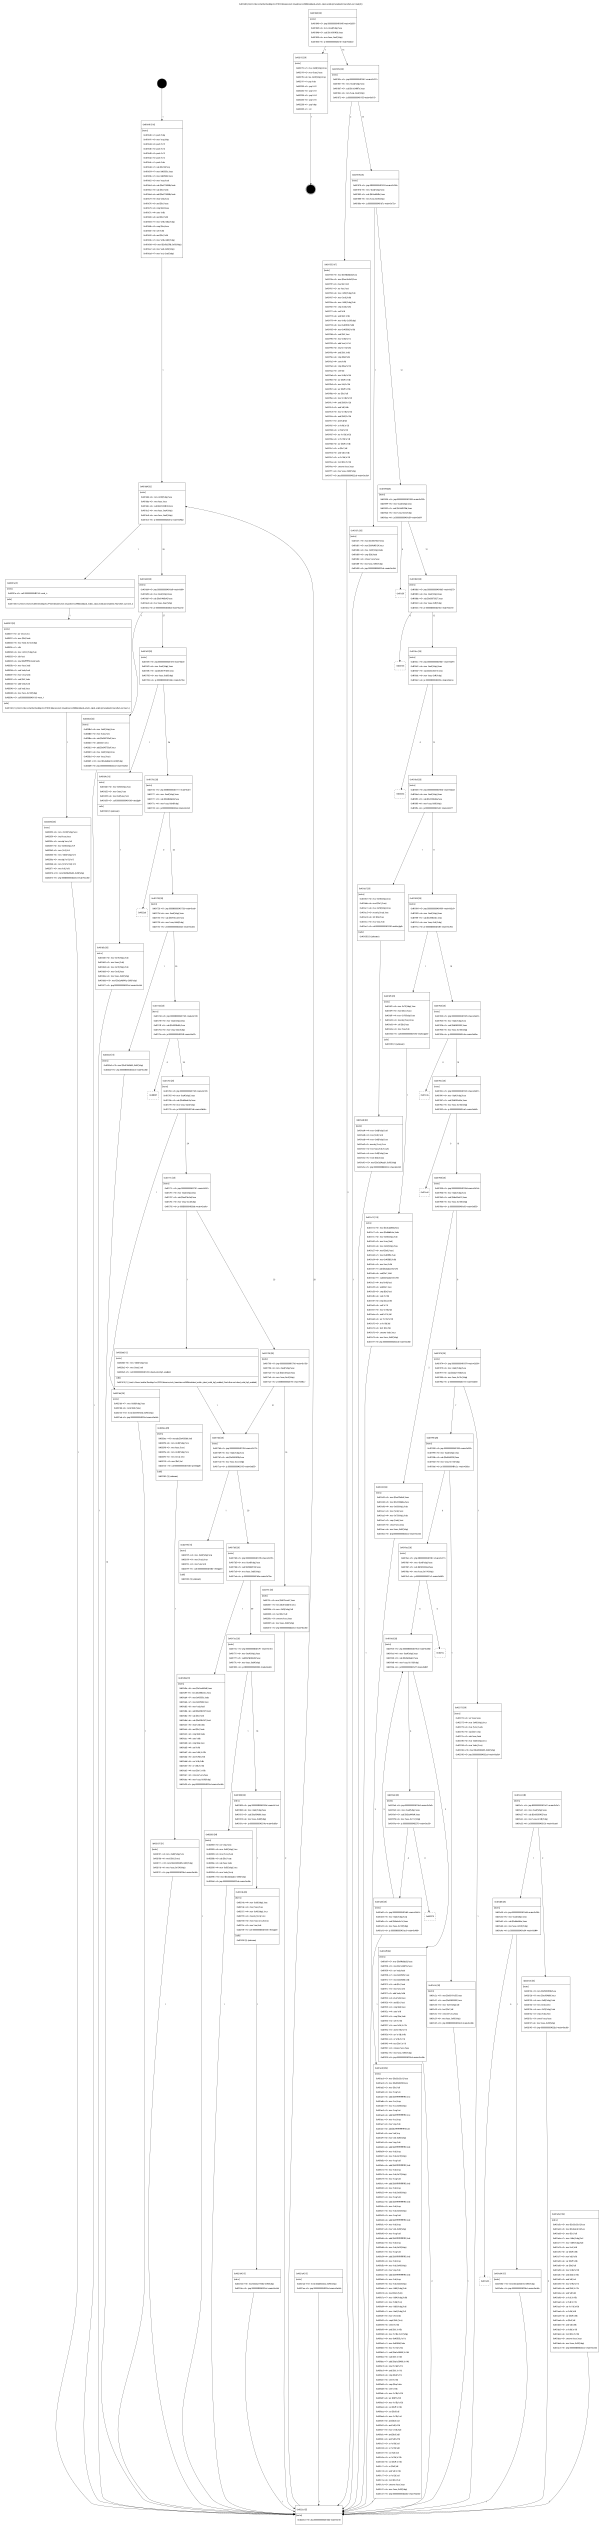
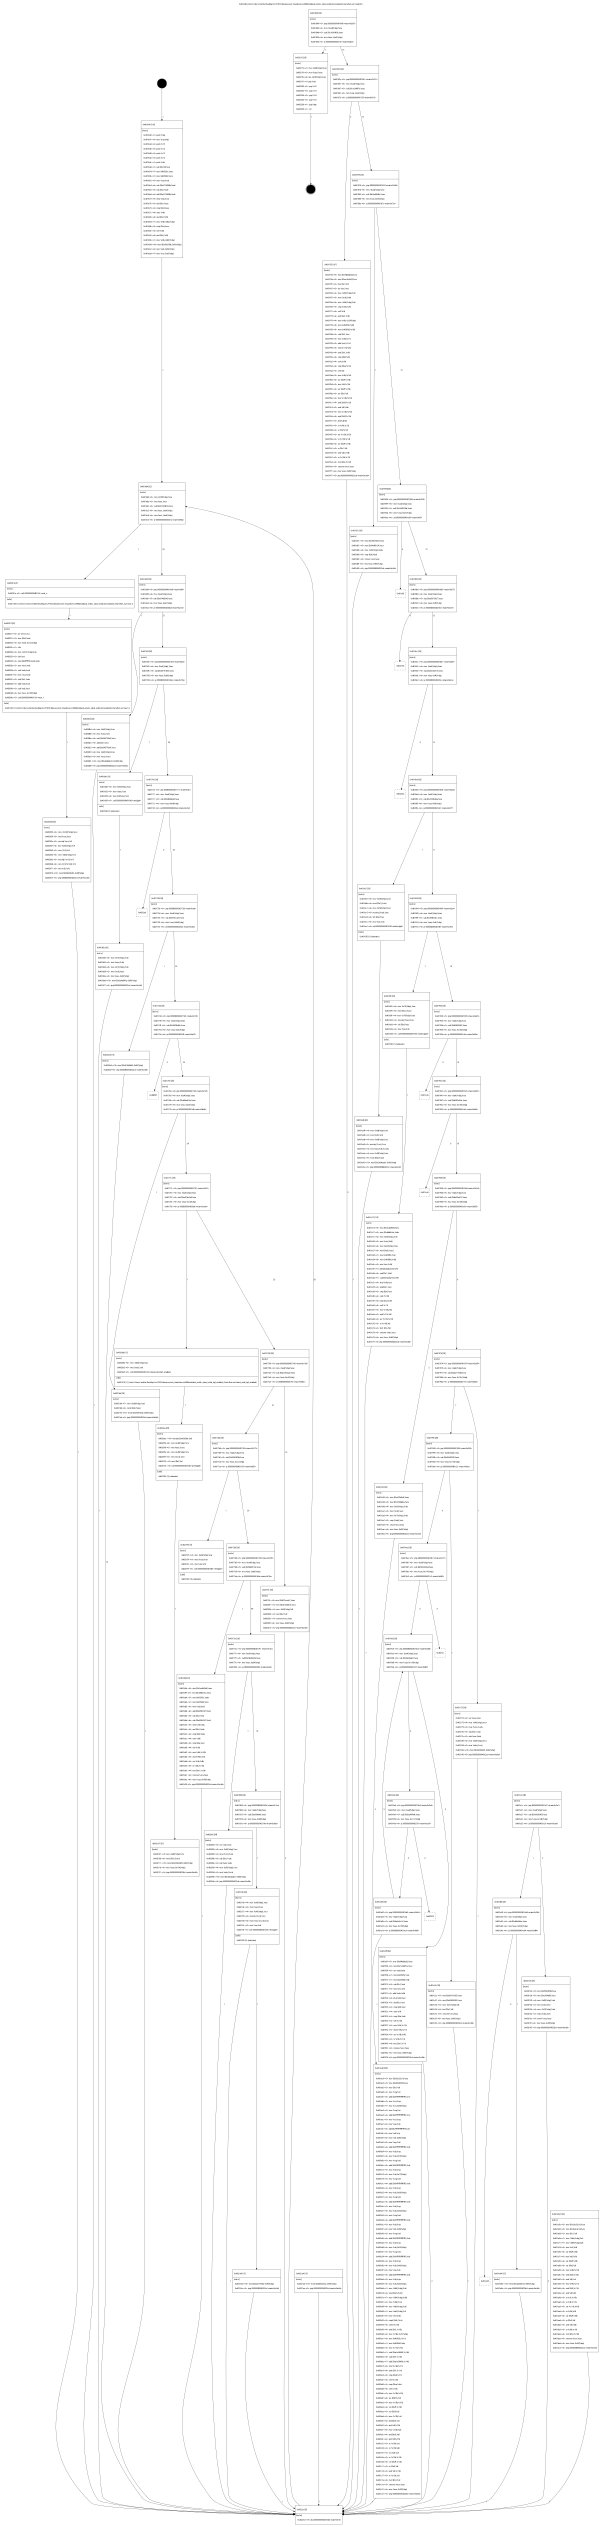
(210, 1410) -> (183, 1405)
(149, 2241) -> (227, 2254)
